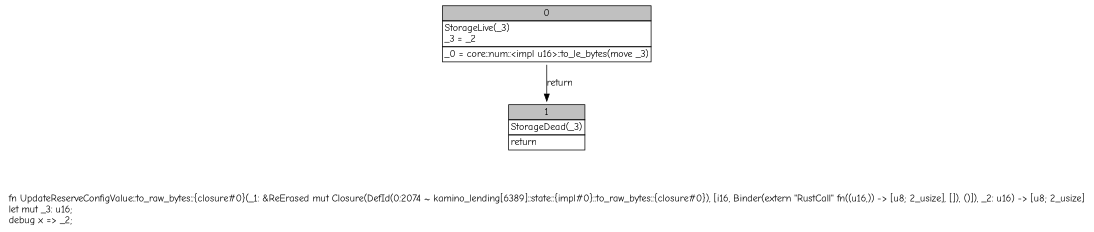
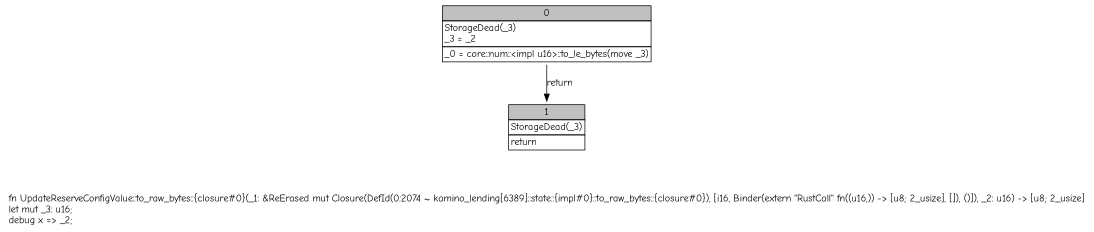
(477, 28) -> (481, 28)
